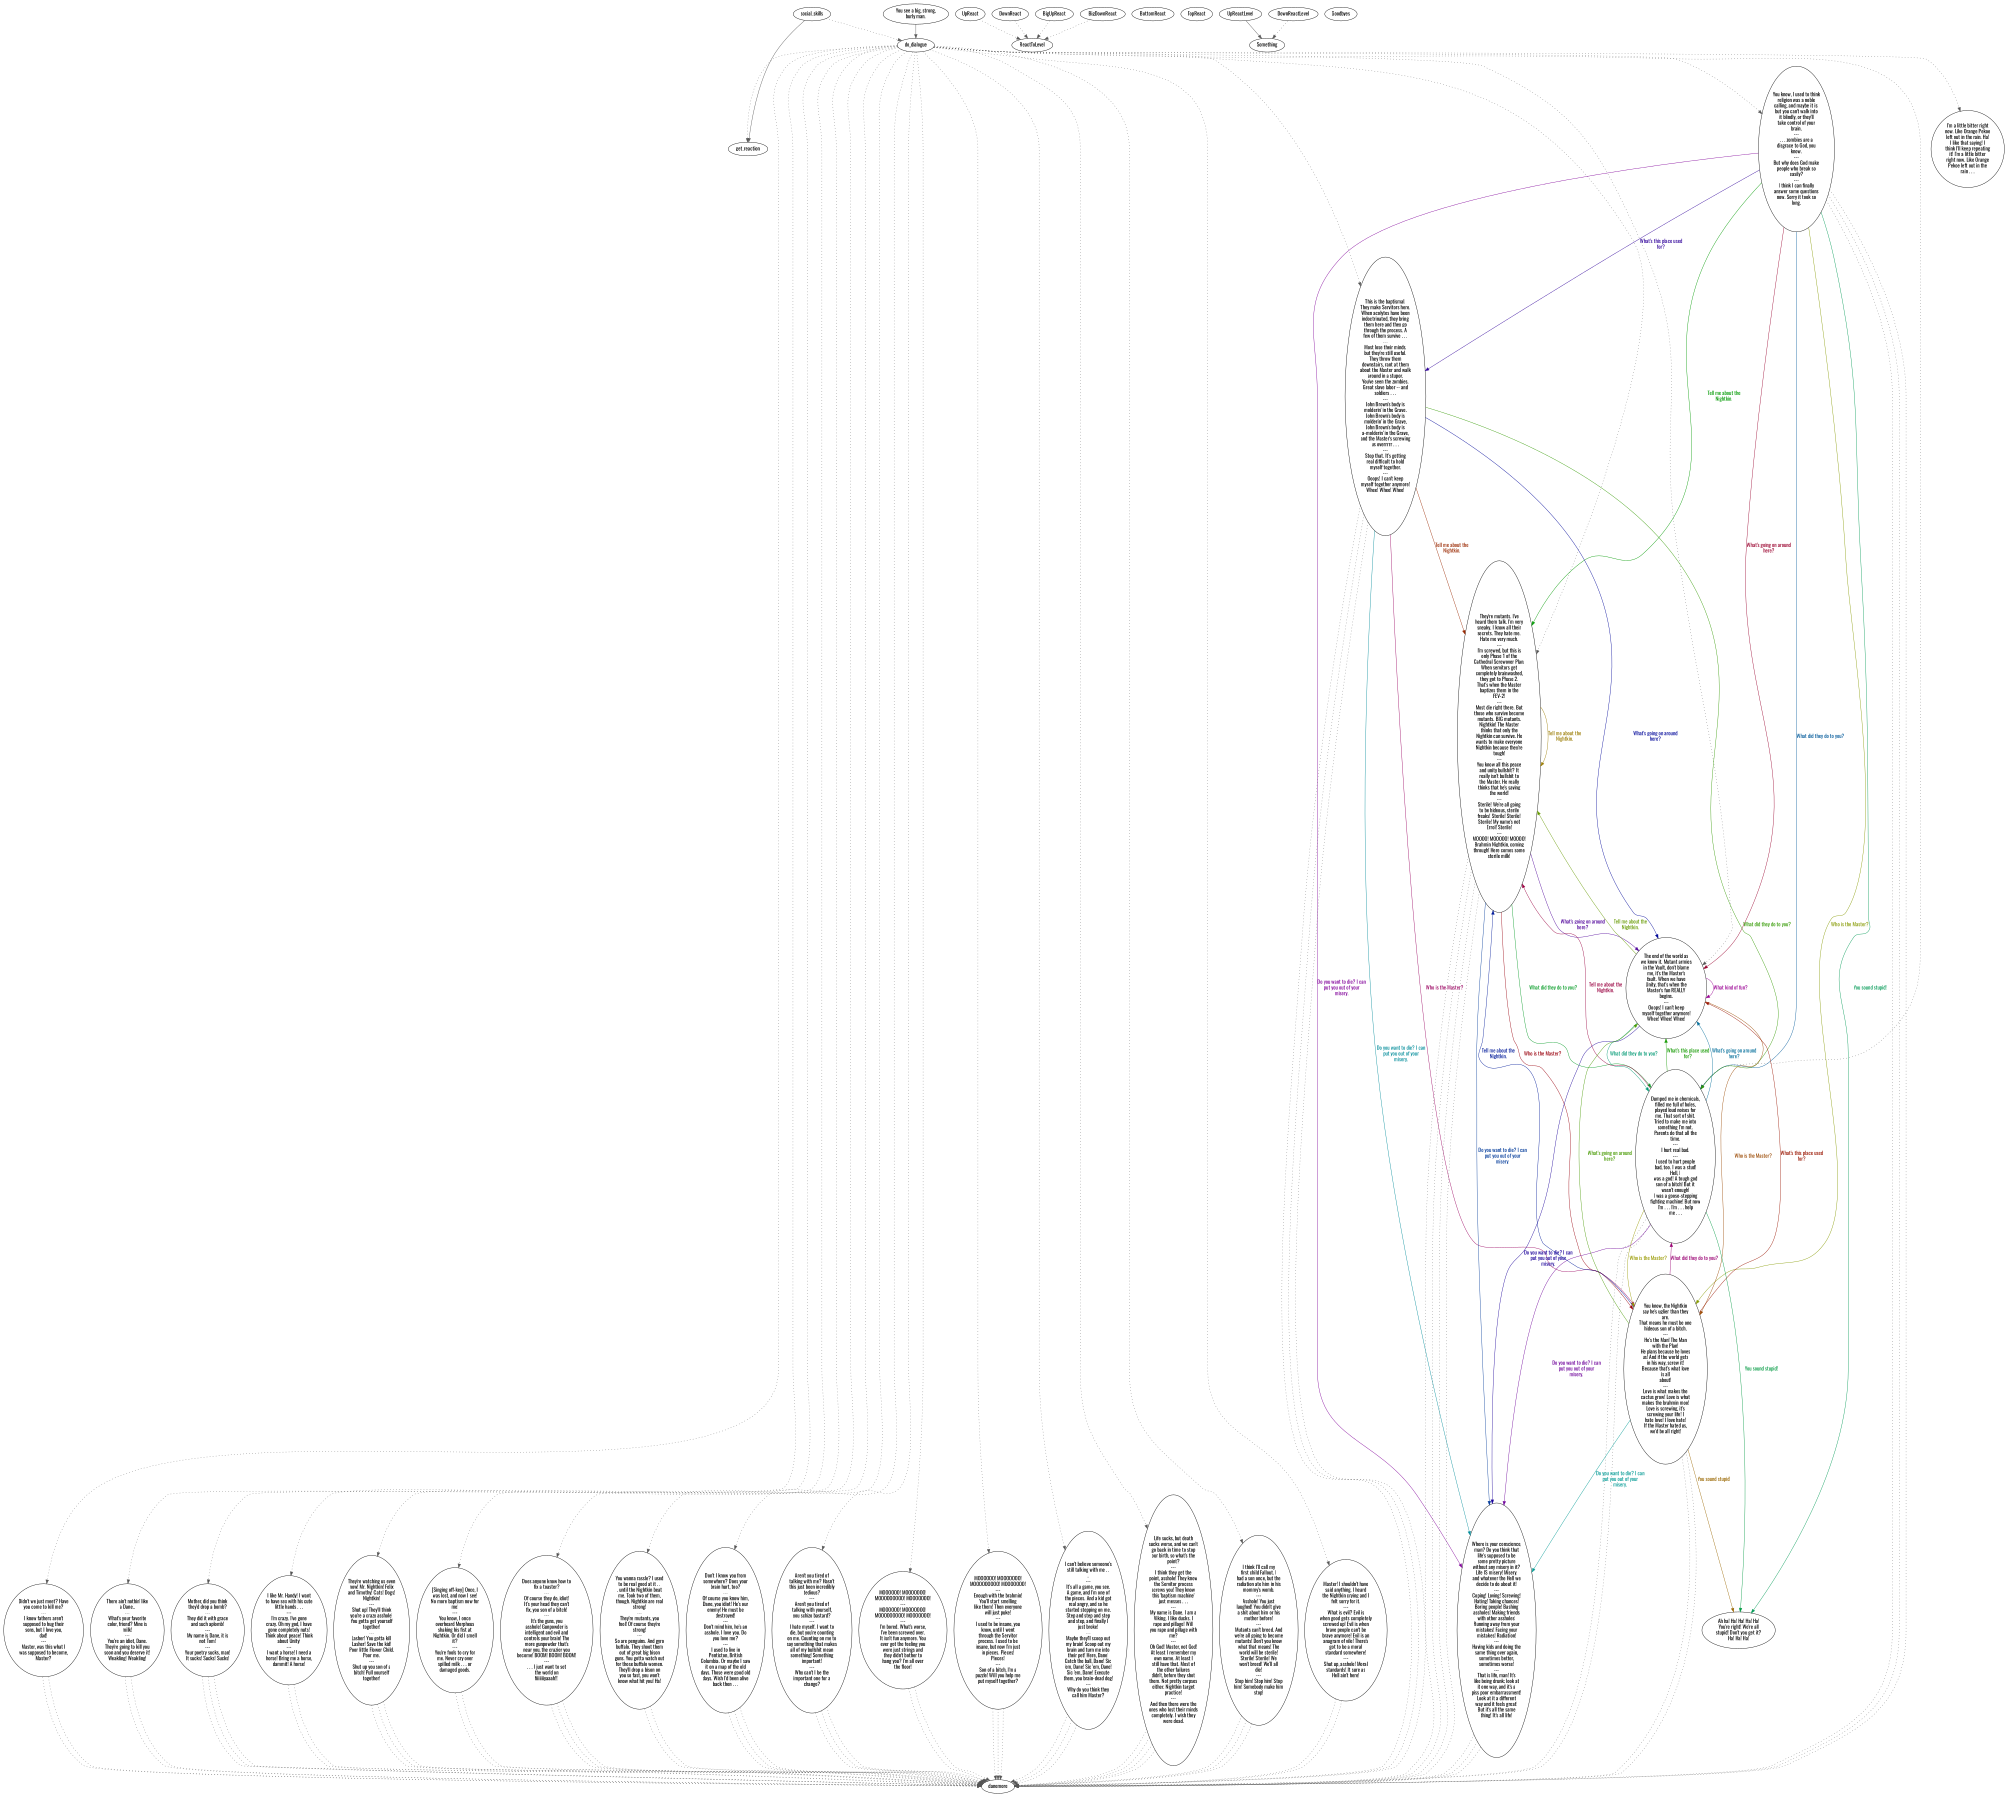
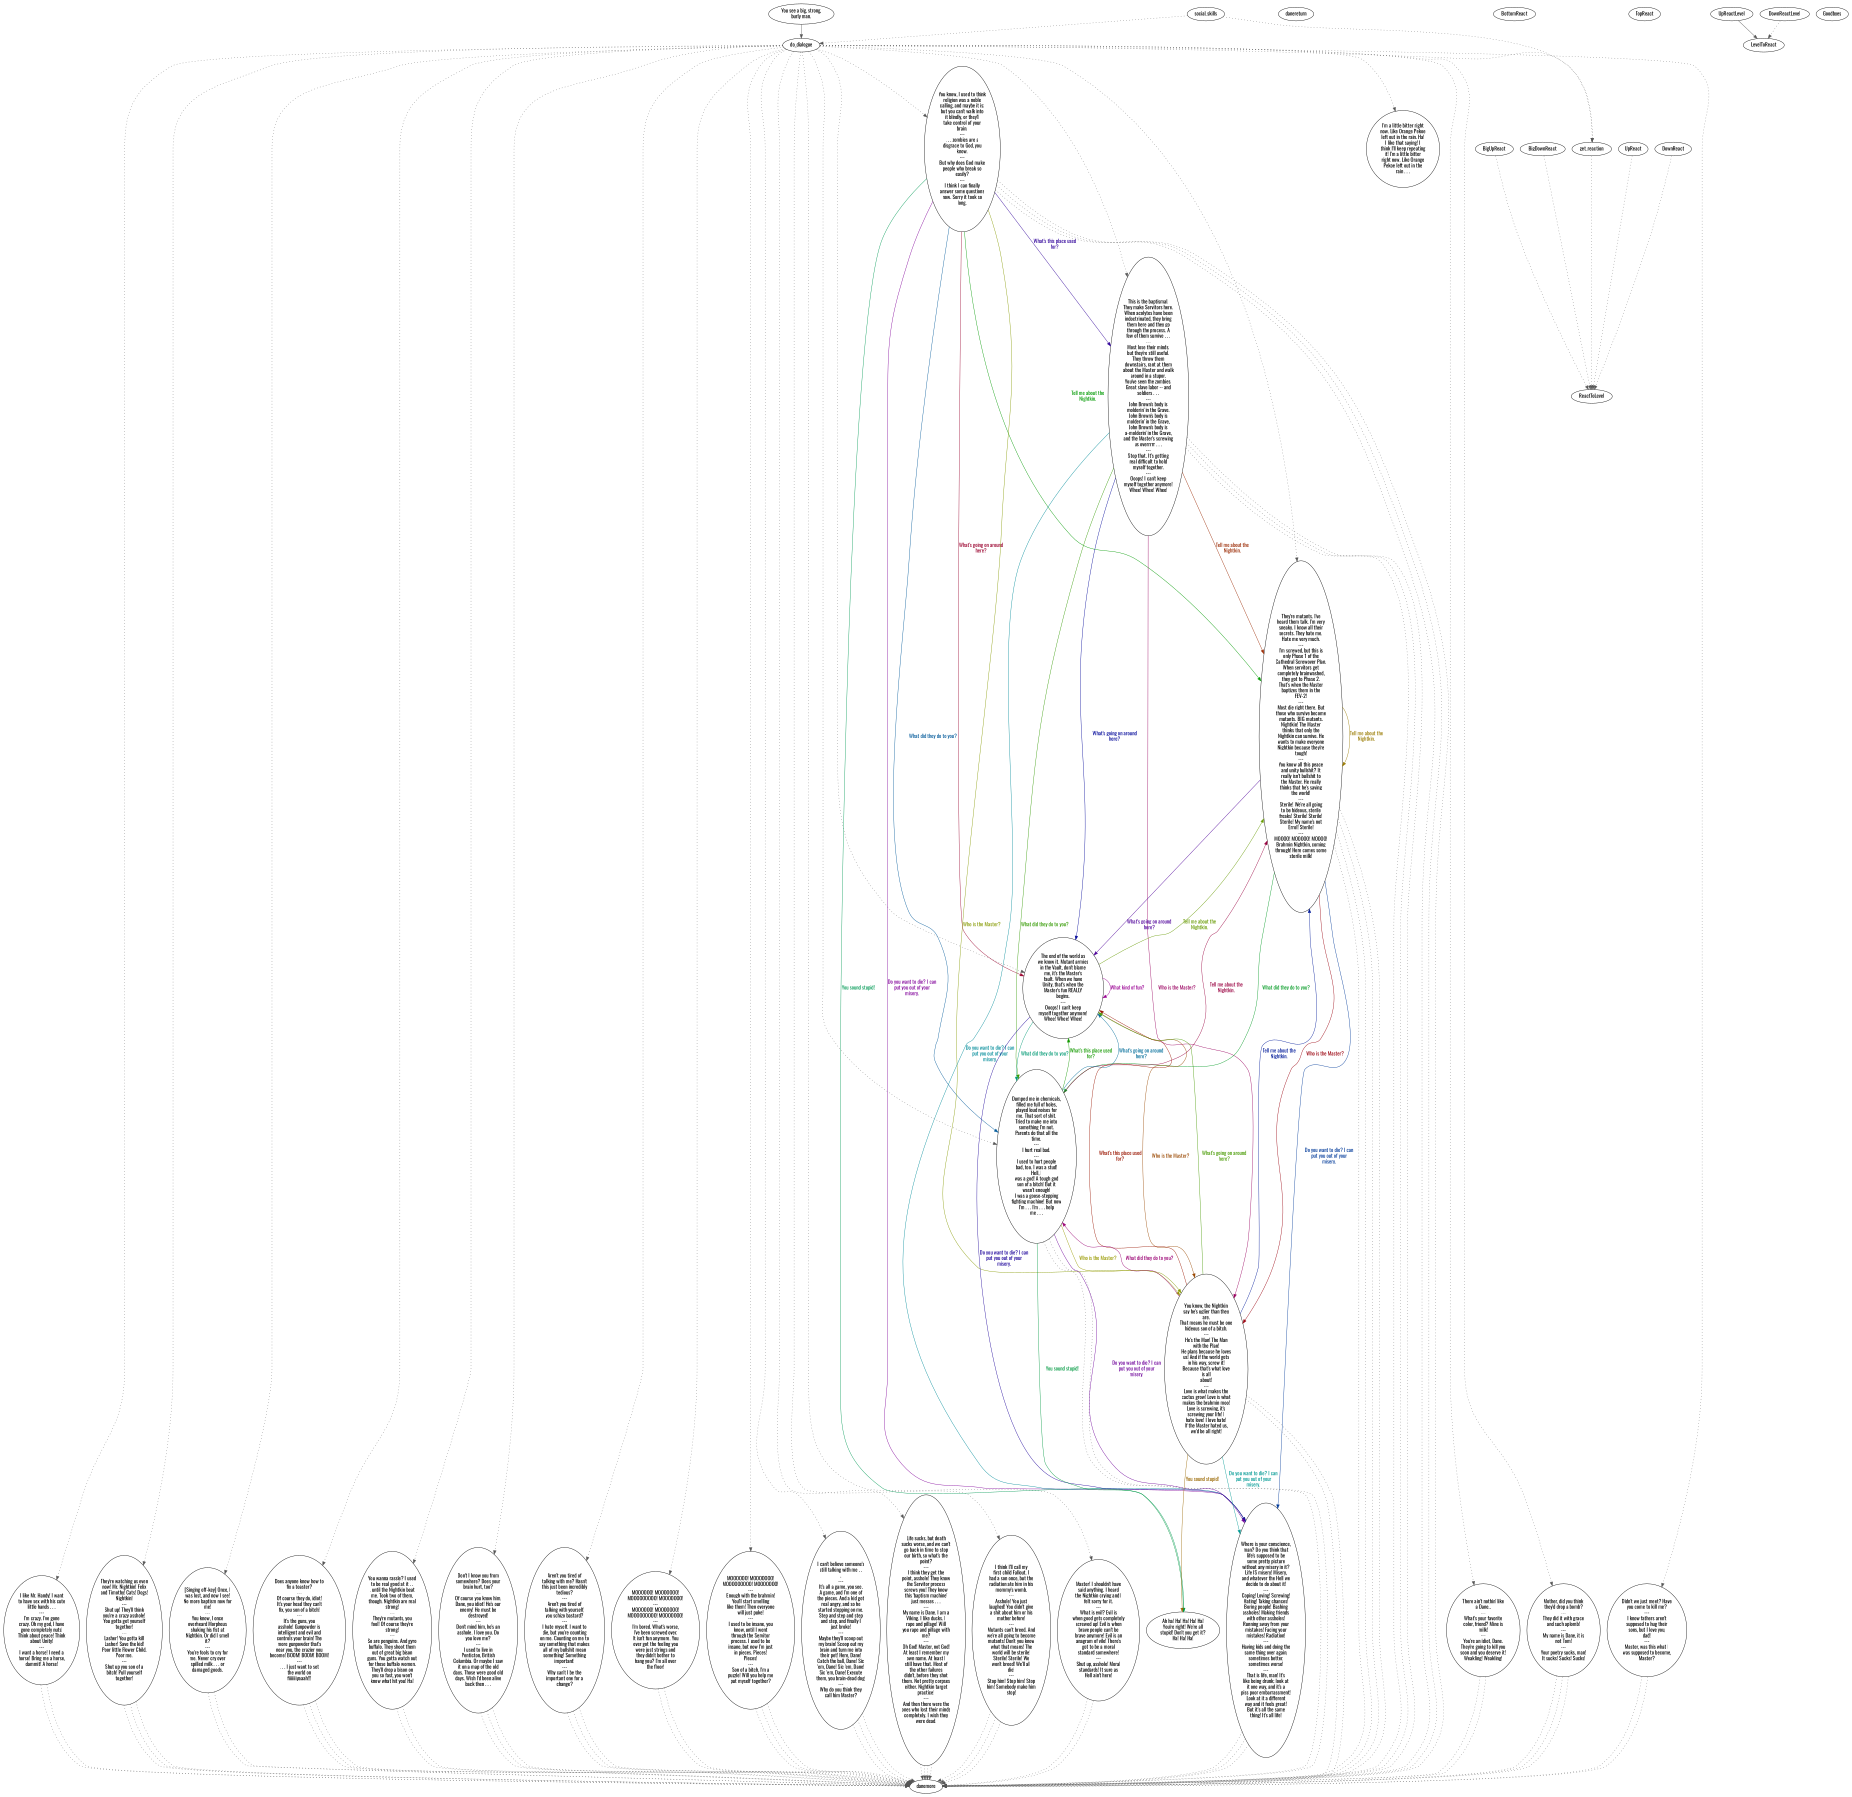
none -> (1296, 14)
(1267, 45) -> (1764, 45)
(765, 73) -> (1437, 33)
none -> (1592, 271)
